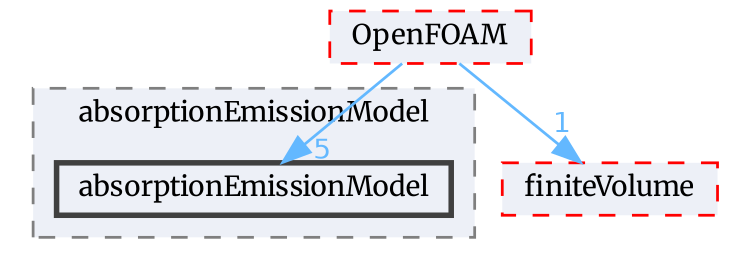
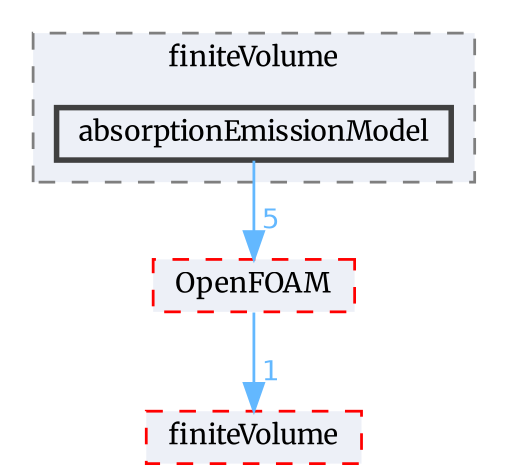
(351, 106) -> (254, 200)
(254, 115) -> (254, 59)
